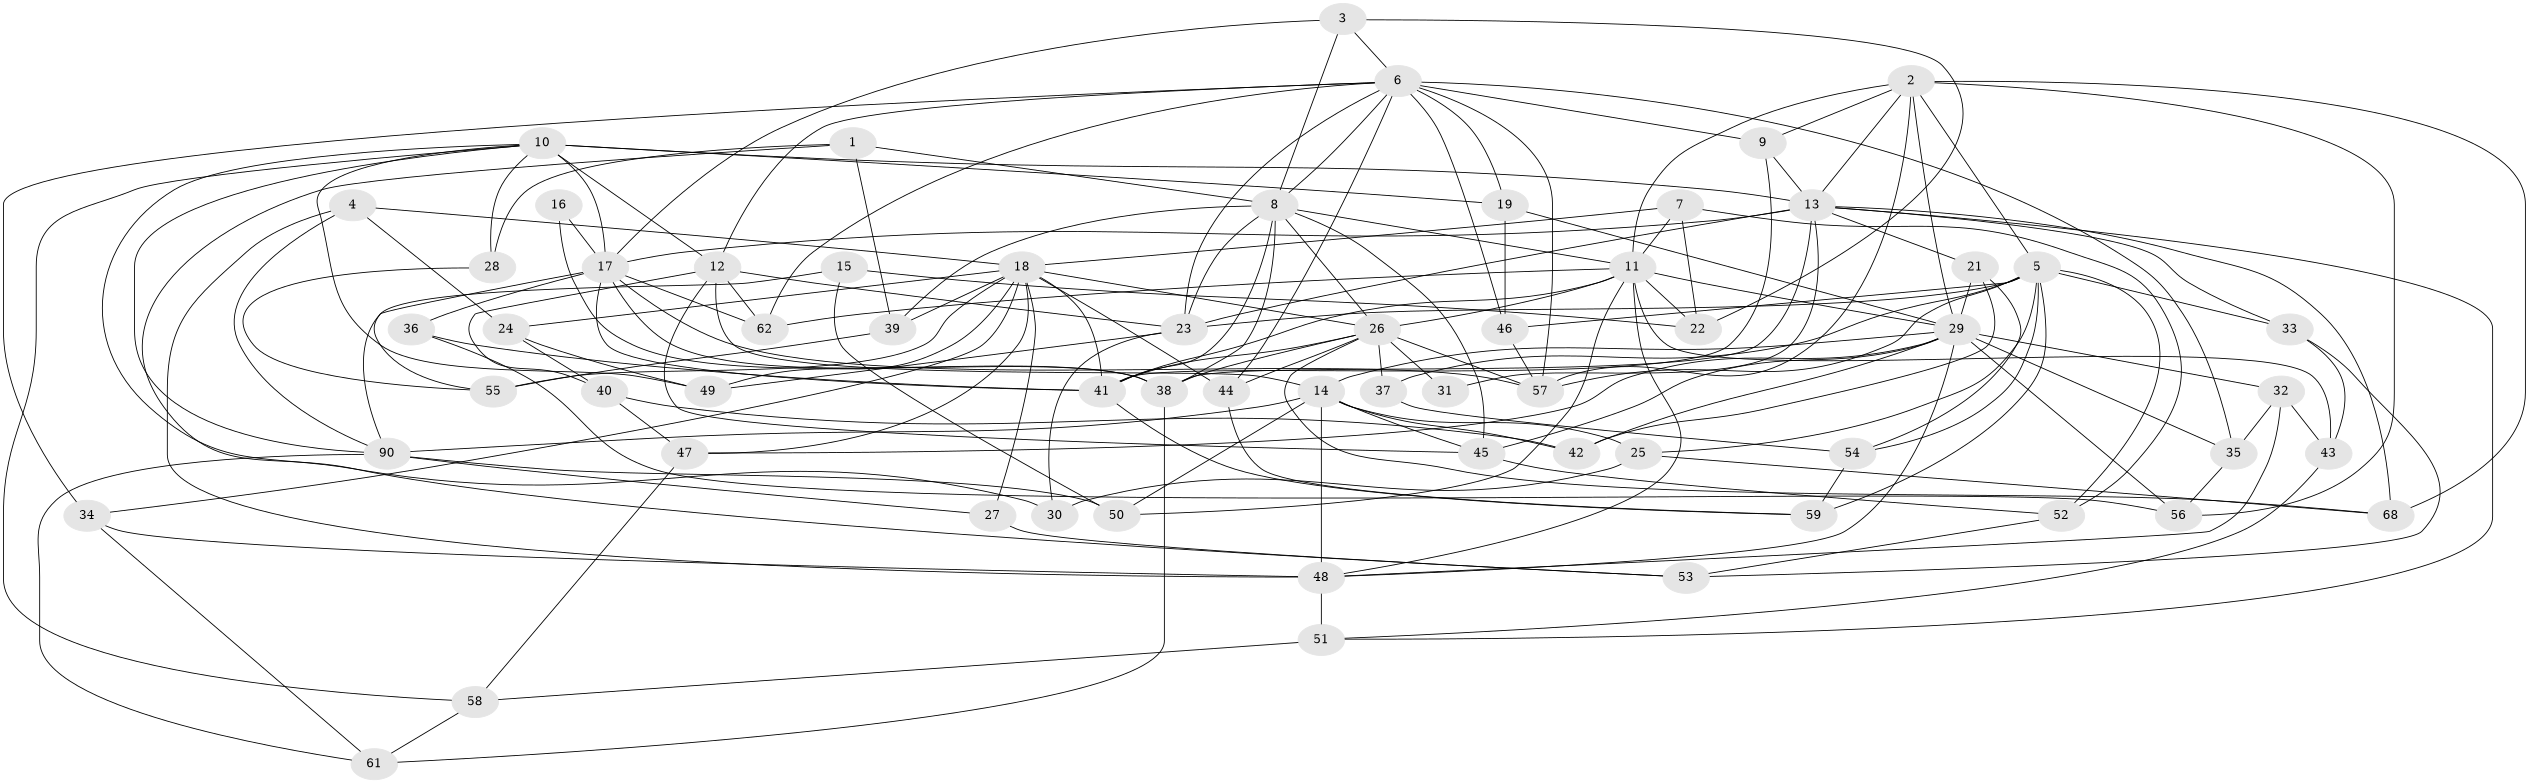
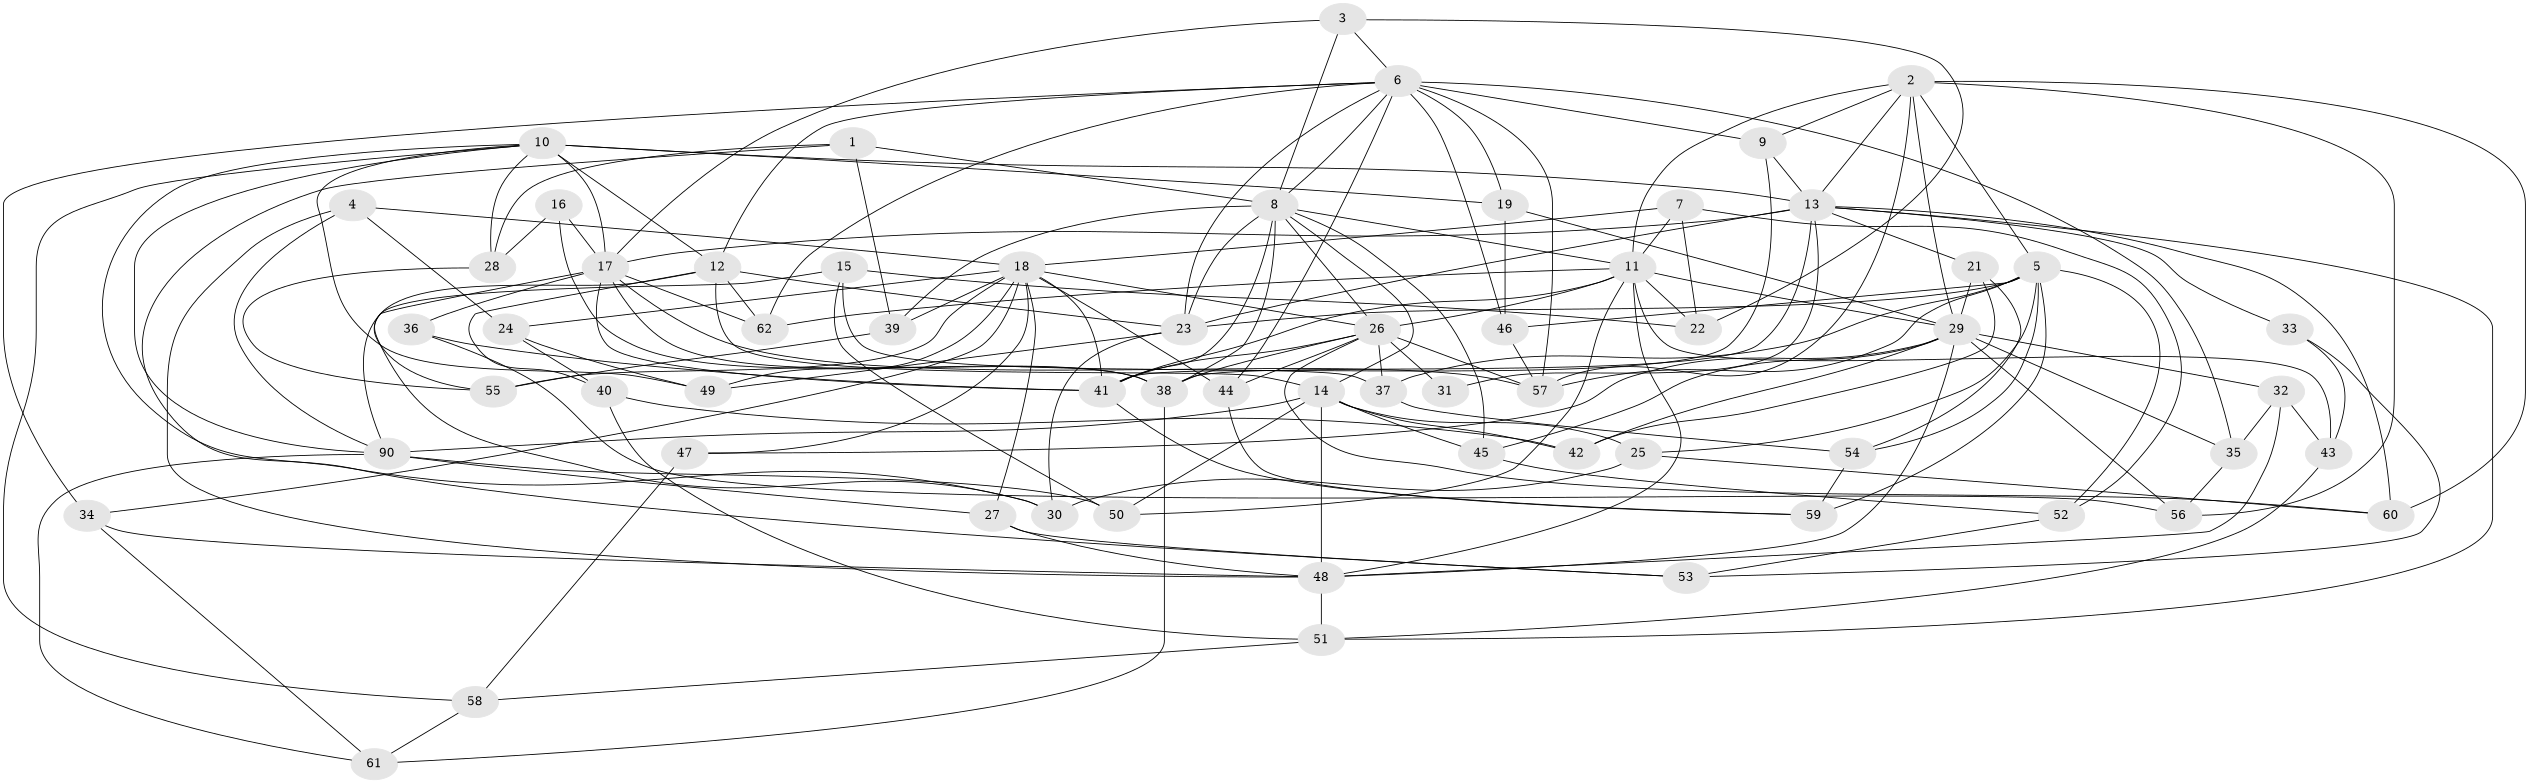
none -> (526, 236)
(2164, 298) -> none
(1635, 349) -> (1395, 297)
none -> (1080, 368)
(645, 423) -> (926, 590)
(997, 438) -> (488, 442)
(2391, 516) -> (2391, 516)
none -> (1153, 560)
